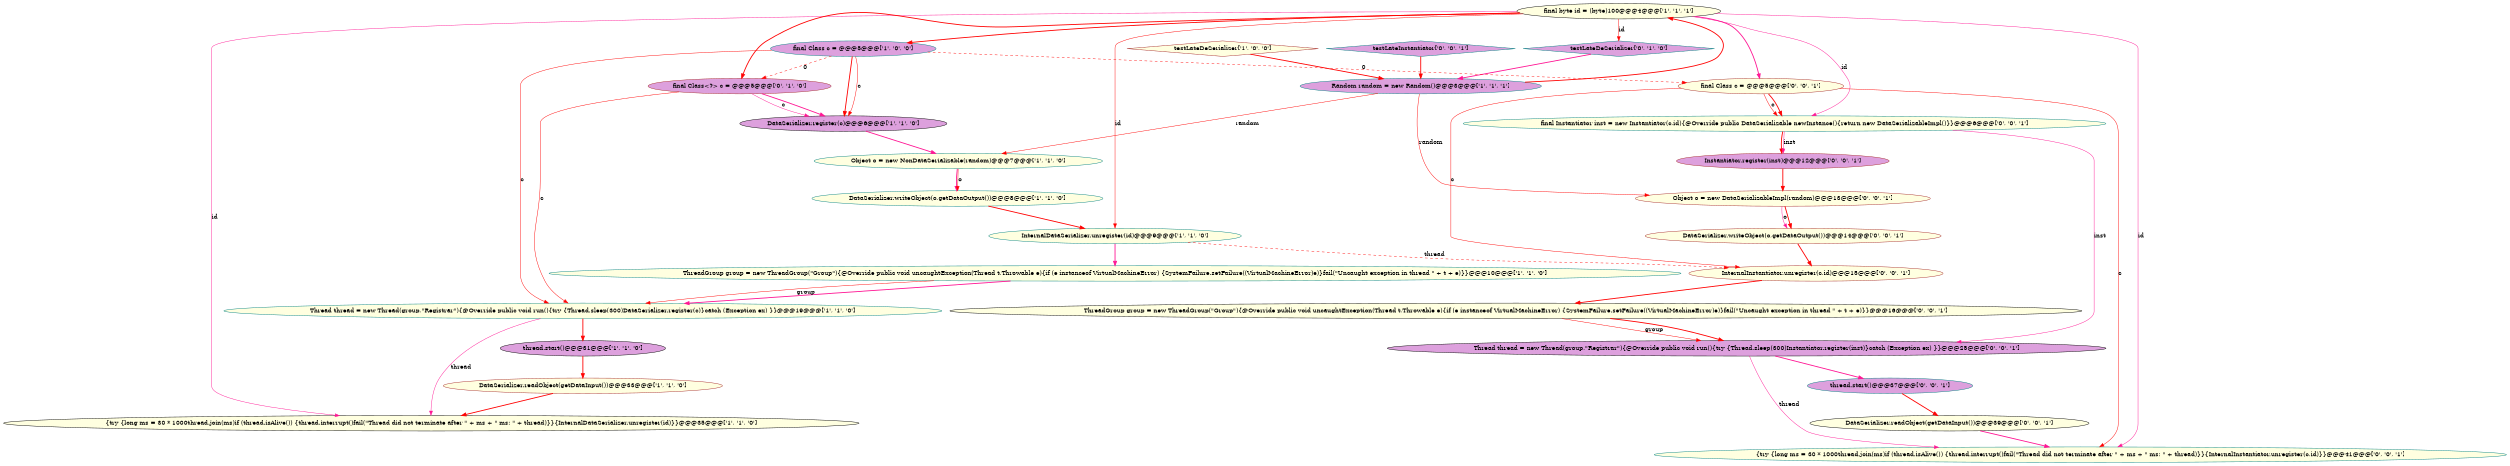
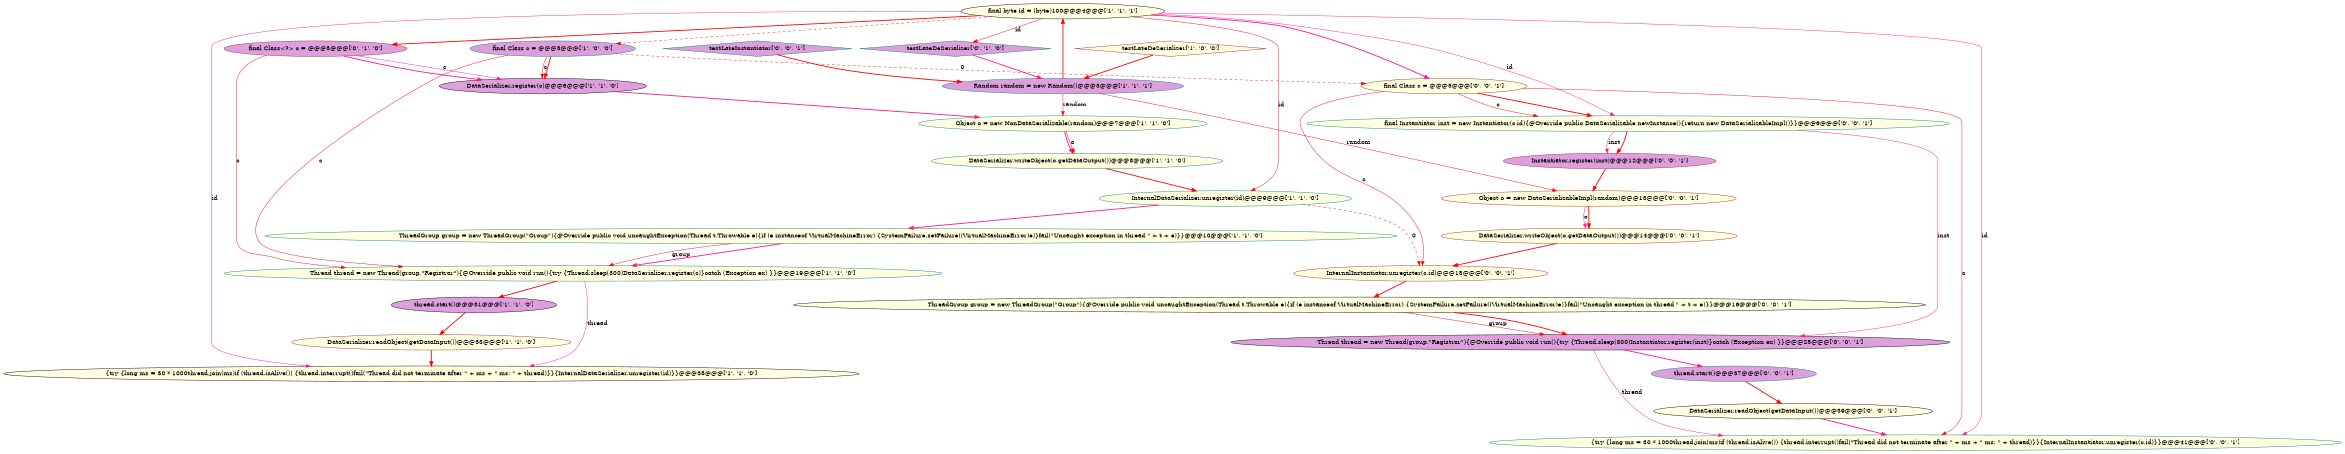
(1139, 25) -> (806, 30)
(799, 67) -> none
(1435, 255) -> (1414, 236)
